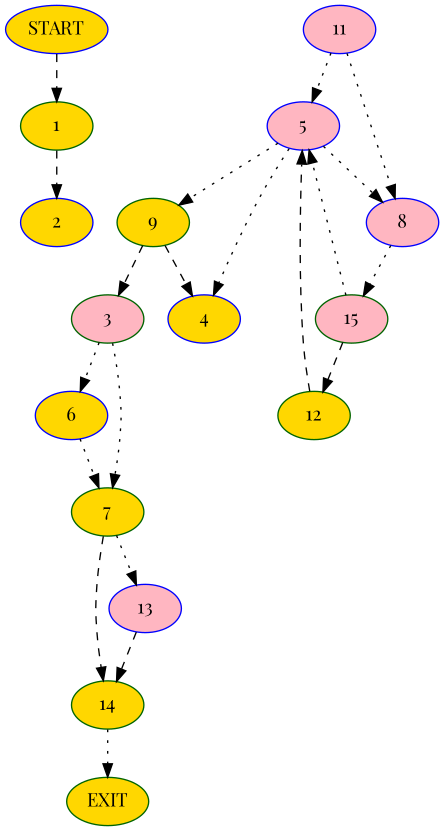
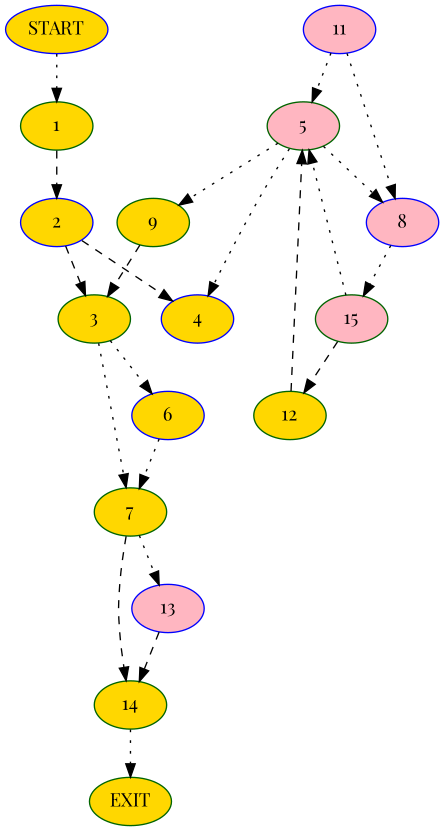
(57, 71) -> (57, 71)
(303, 126) -> (303, 126)
none -> (73, 264)
(175, 265) -> (118, 264)
(108, 319) -> (94, 319)
